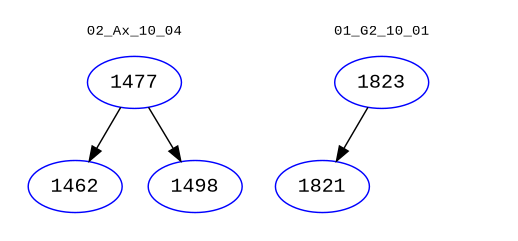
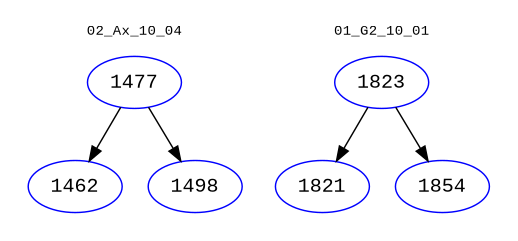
none -> (442, 187)
